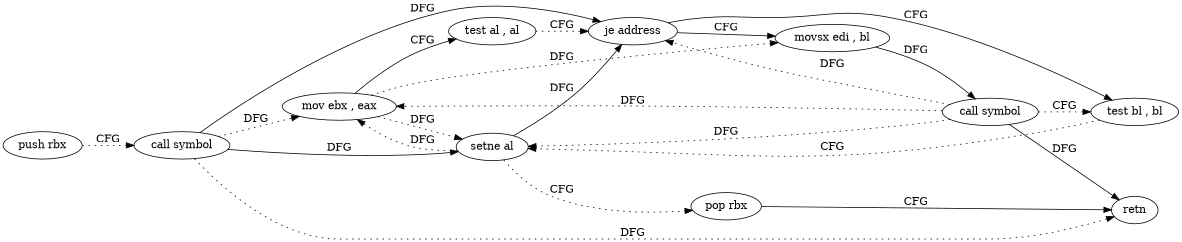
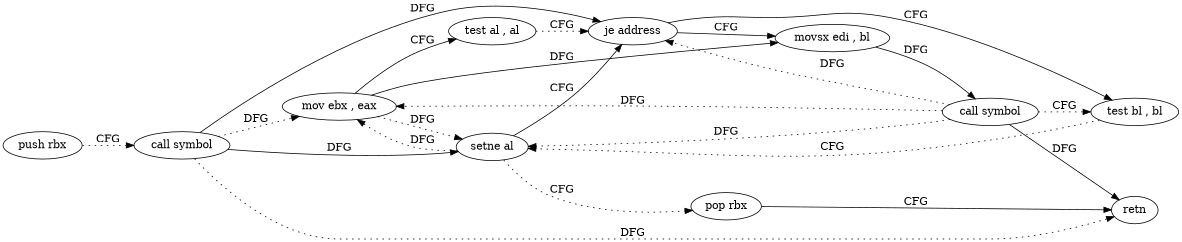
(570, 63) -> (570, 63)
(562, 89) -> (562, 89)
